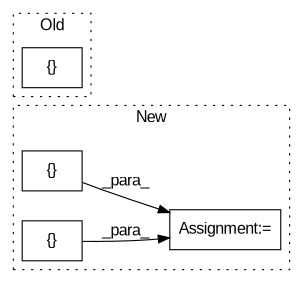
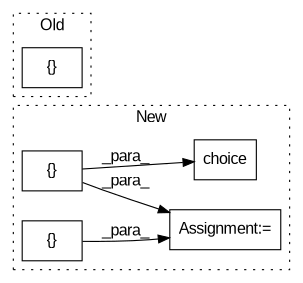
none -> (225, 160)
